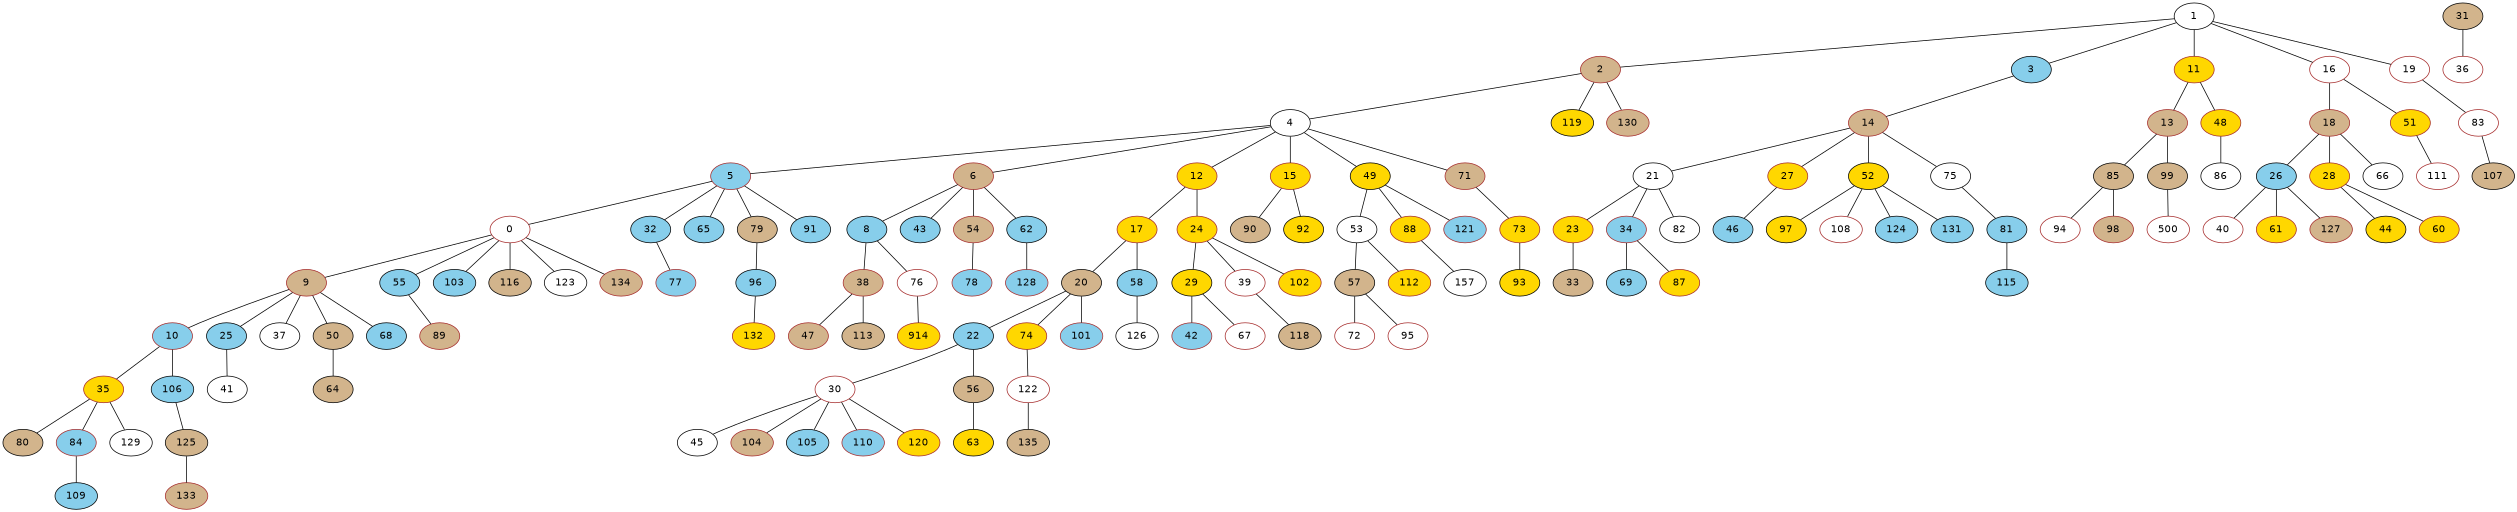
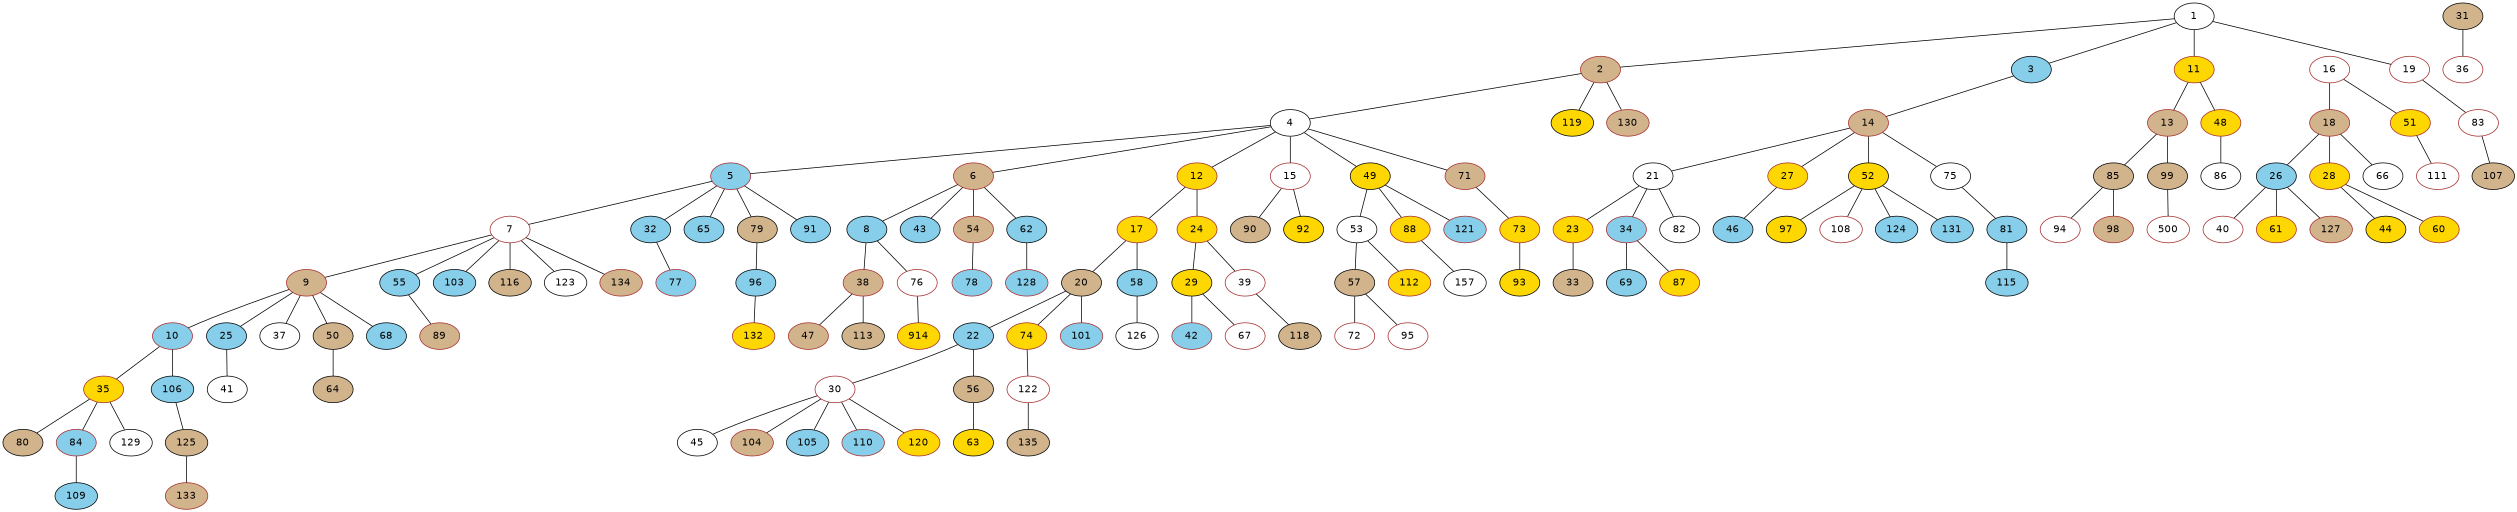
(2262, 43) -> none
(1290, 176) -> (1290, 176)
(510, 229) -> (510, 229)
(1300, 283) -> none
